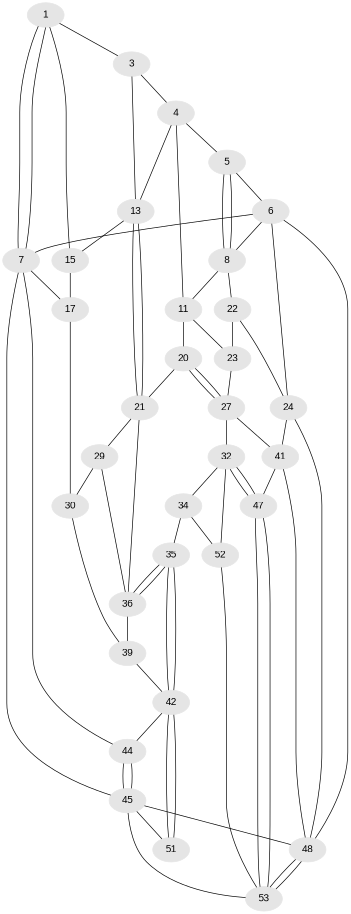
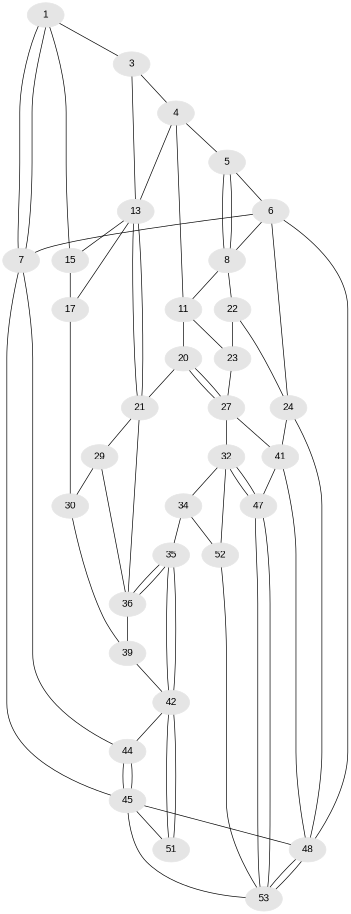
(46, 285) -> (103, 261)
